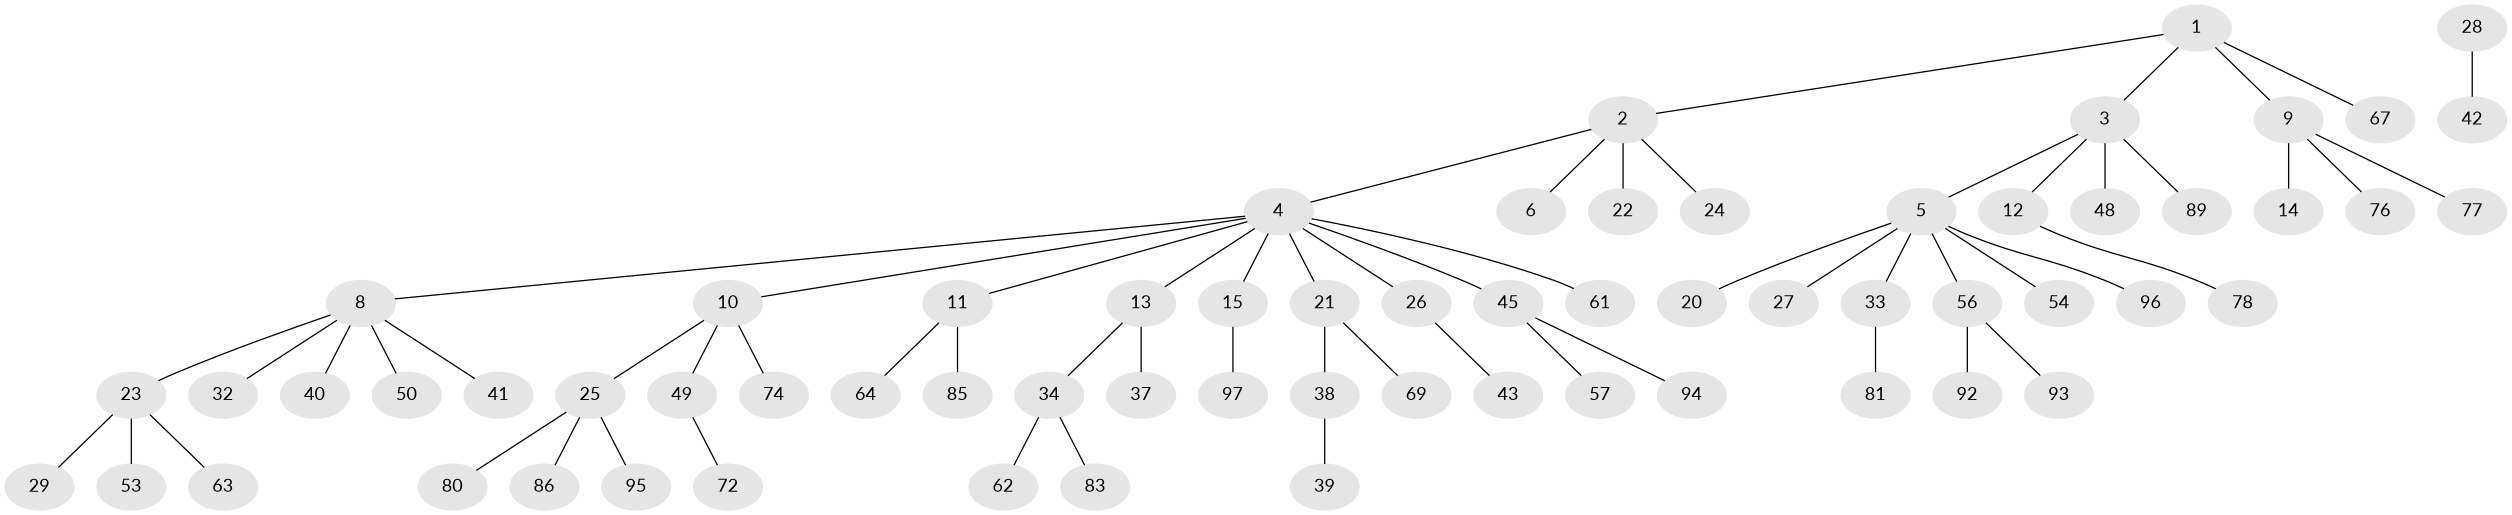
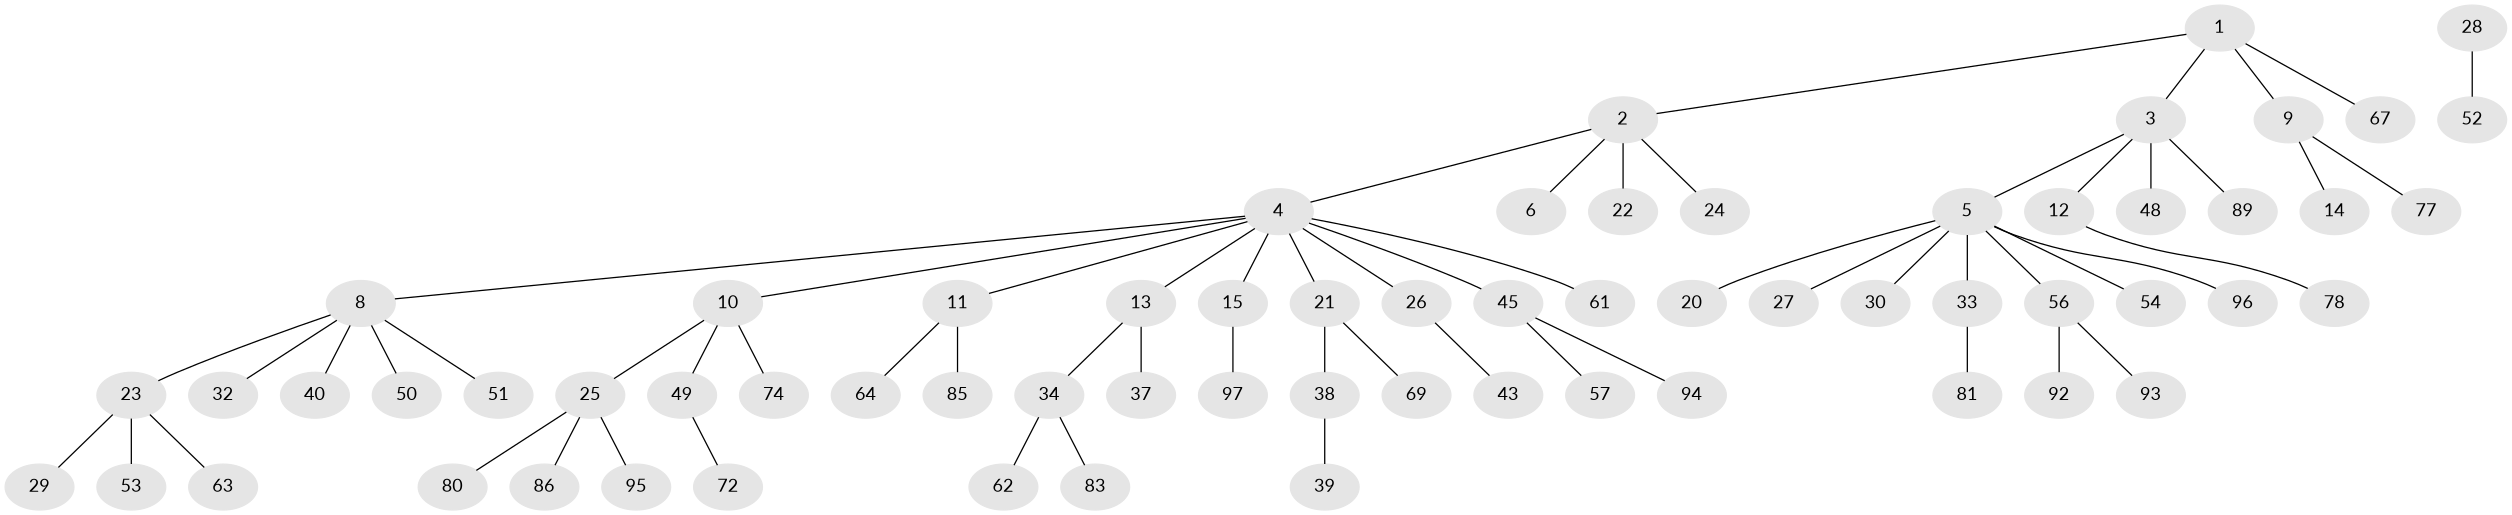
(2472, 120) -> (2472, 120)
(2380, 212) -> none
none -> (1876, 303)
(499, 395) -> (499, 395)
